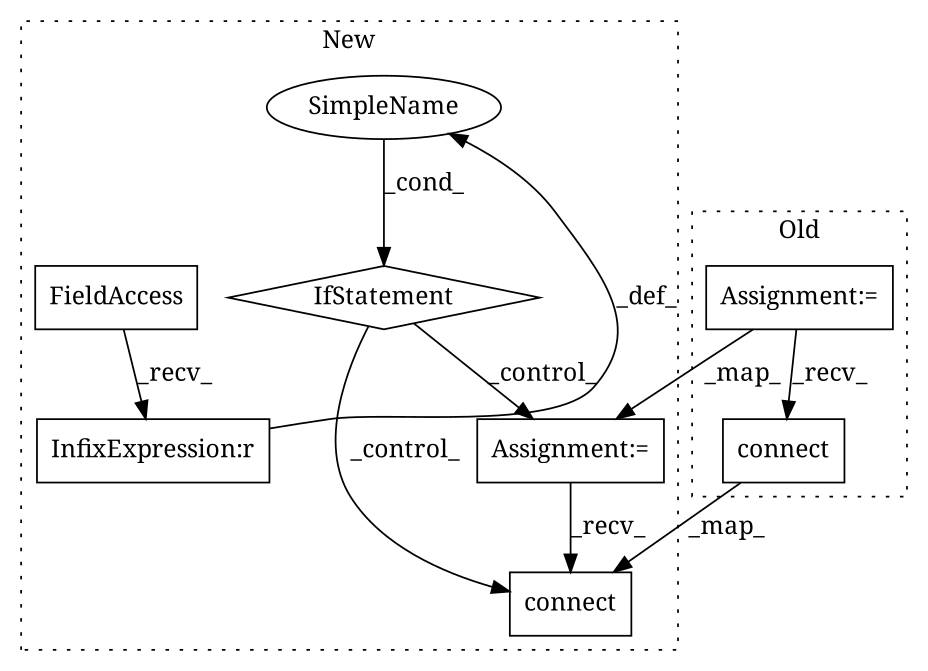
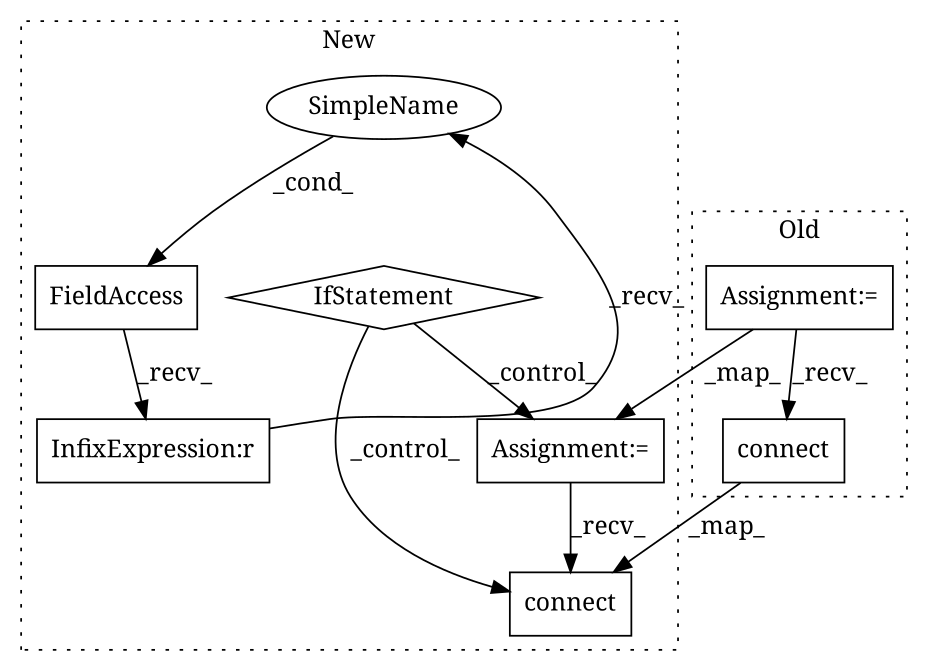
(384, 193) -> (244, 190)
(647, 298) -> (647, 298)
